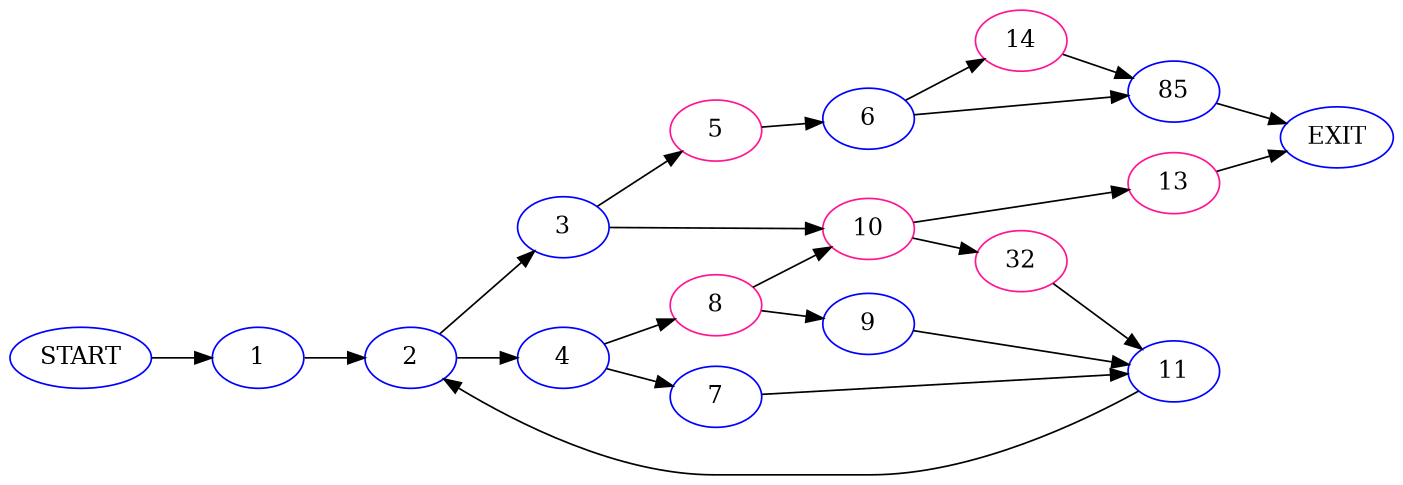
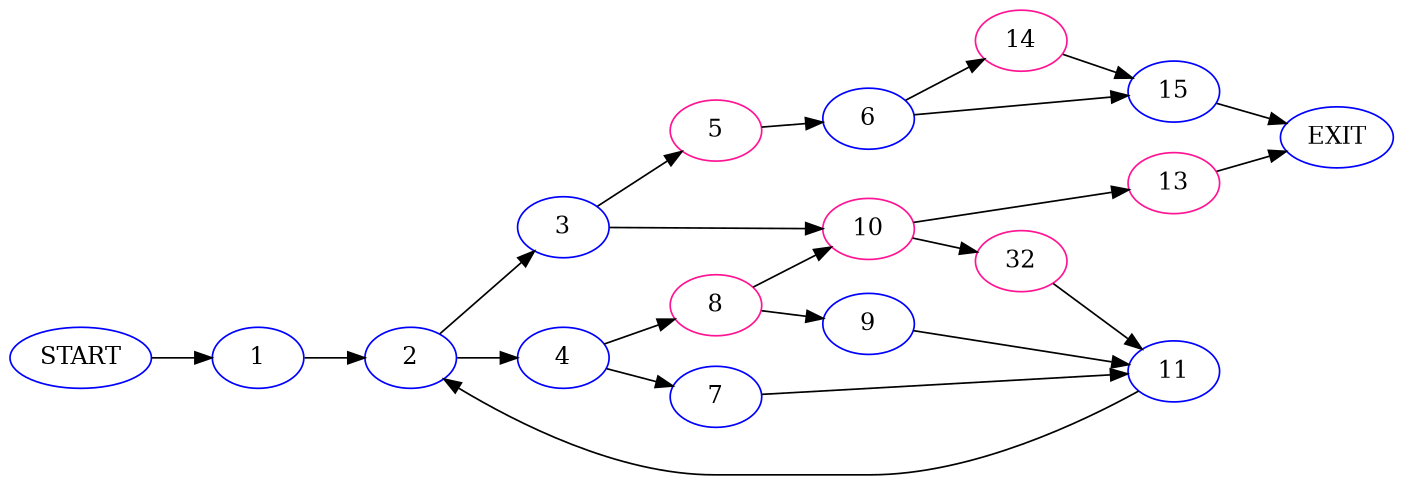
(1174, 92) -> (1174, 92)
